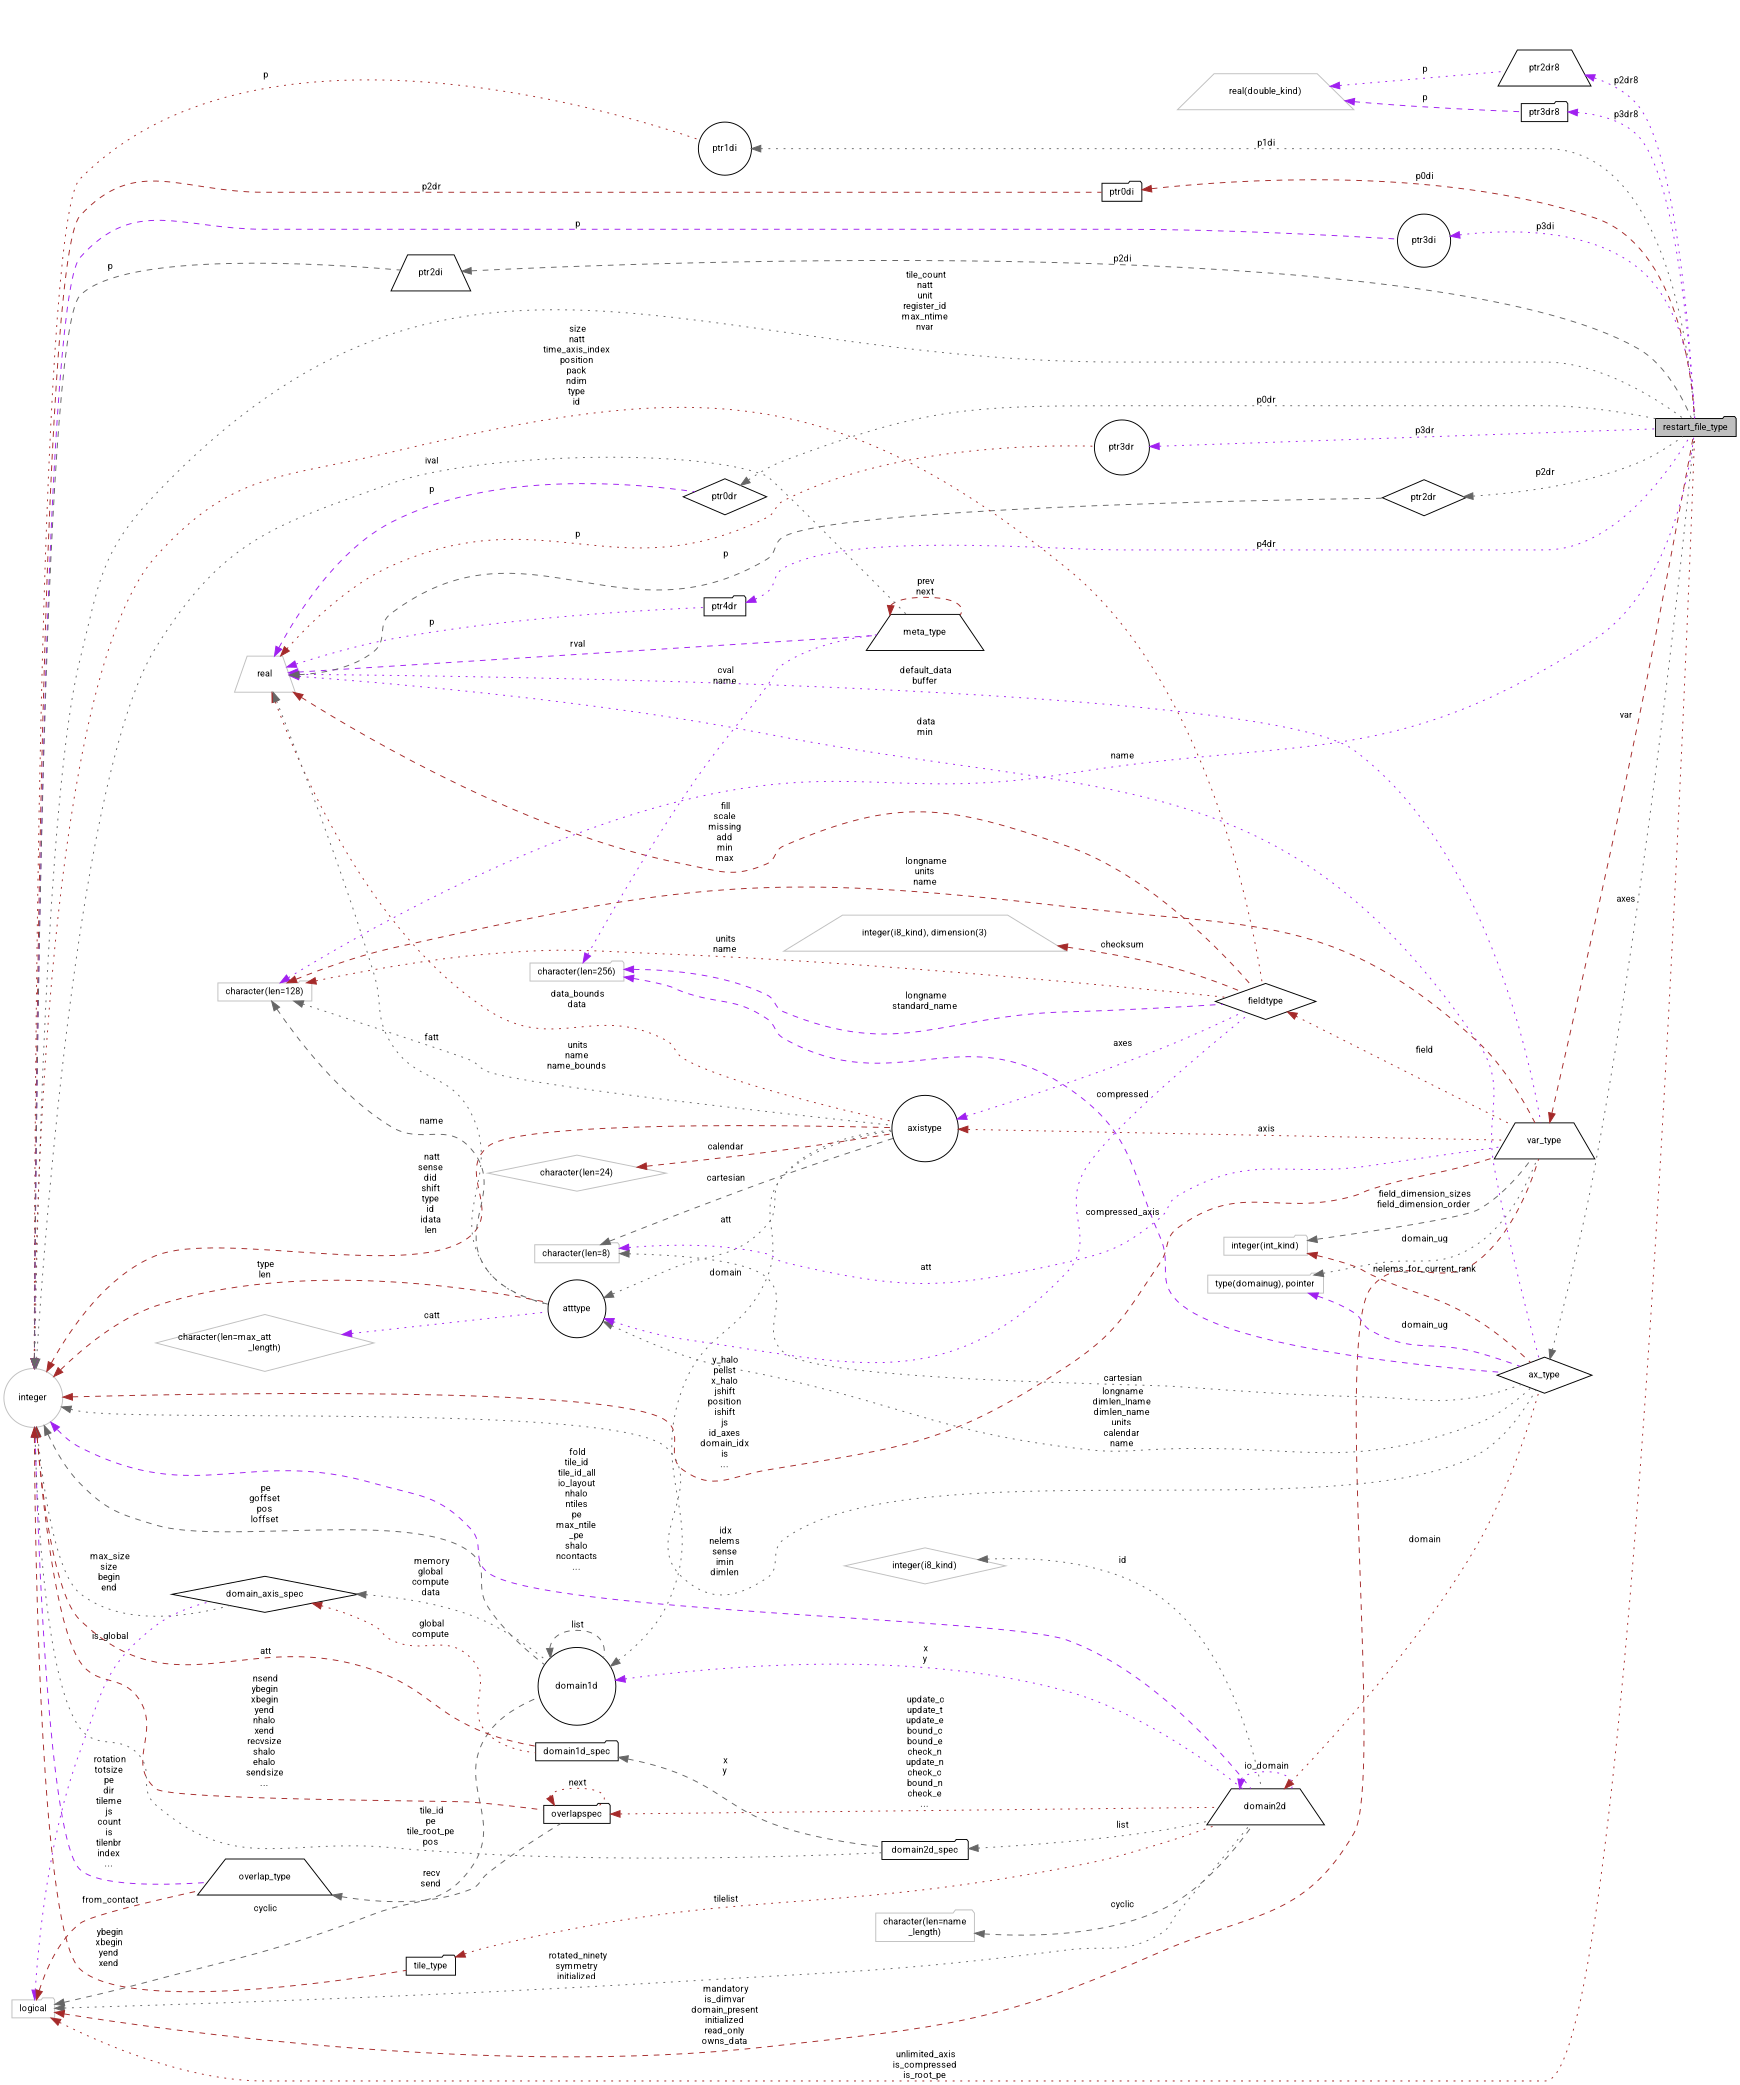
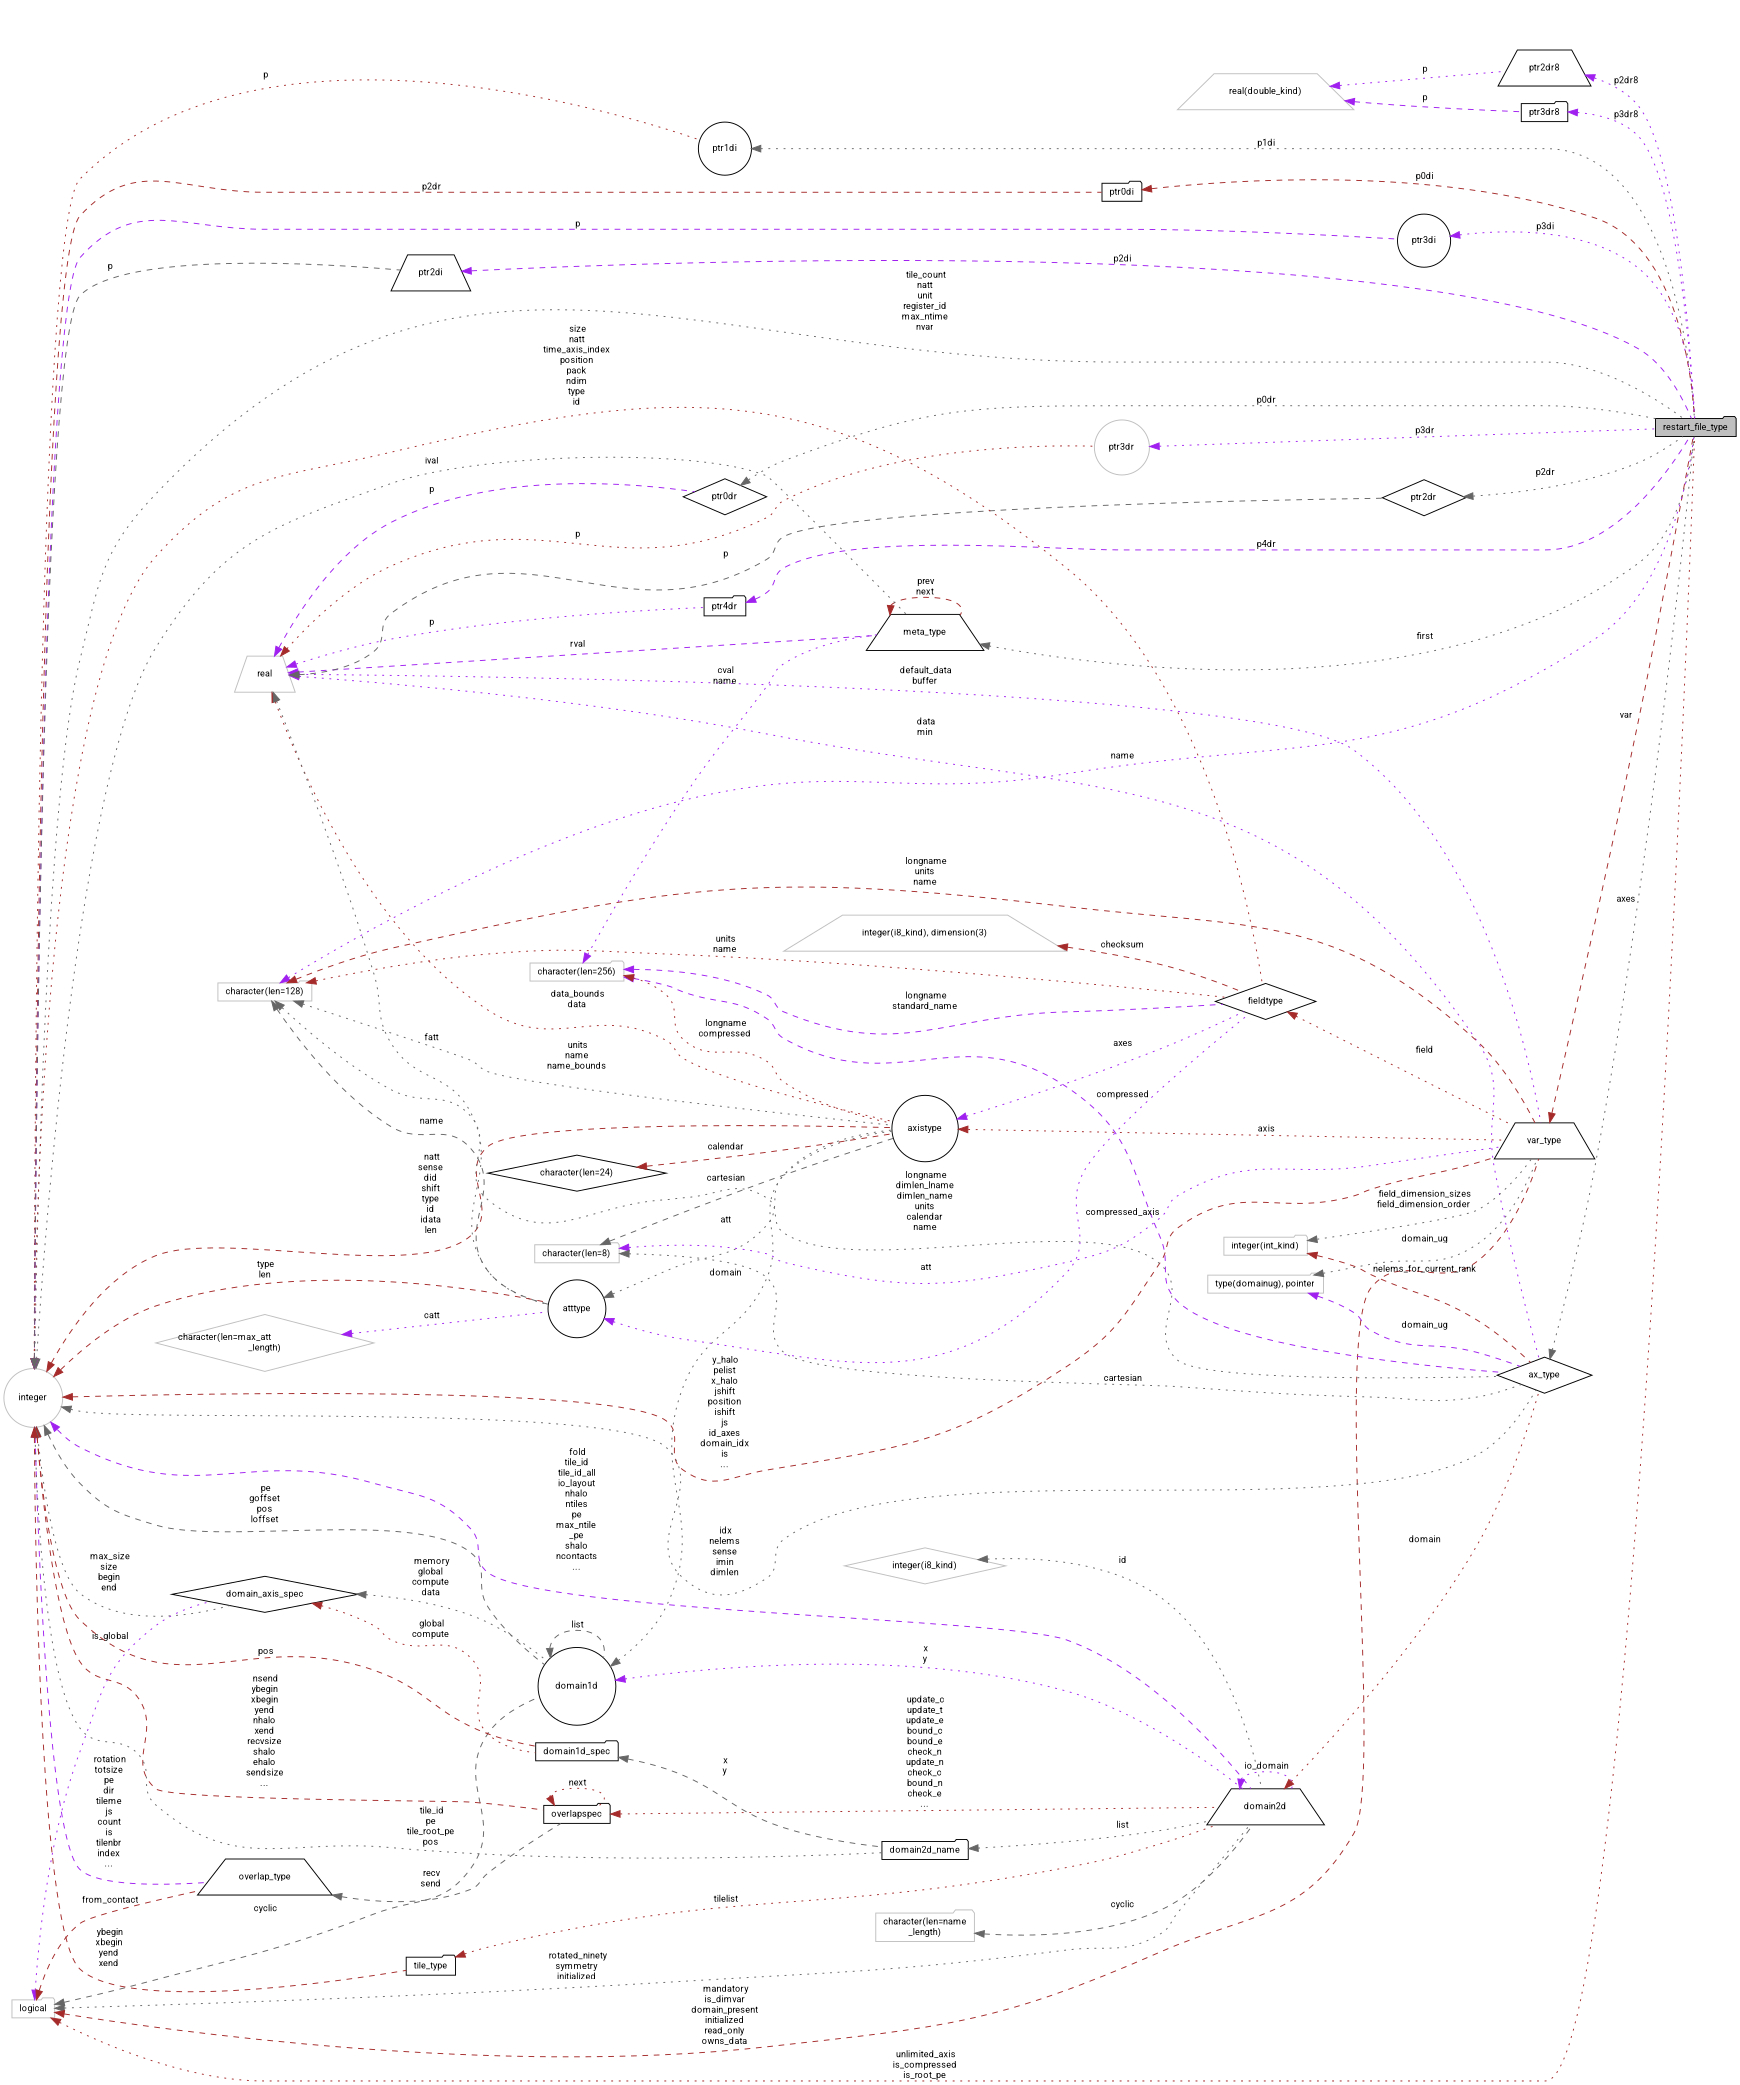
(1104, 265) -> (1104, 265)
(1122, 447) -> (1122, 447)
(1237, 550) -> (1237, 550)
none -> (1394, 658)
(784, 846) -> none
none -> (753, 1055)
(577, 1173) -> (577, 1173)
(1435, 1221) -> (1435, 1221)
(1070, 1447) -> (865, 1250)
(265, 1652) -> (265, 1652)
(925, 1850) -> (925, 1850)
